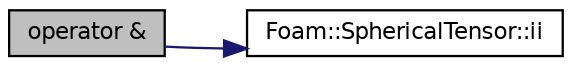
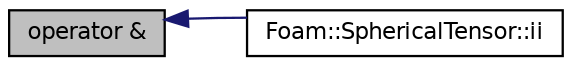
(194, 48) -> (217, 18)
